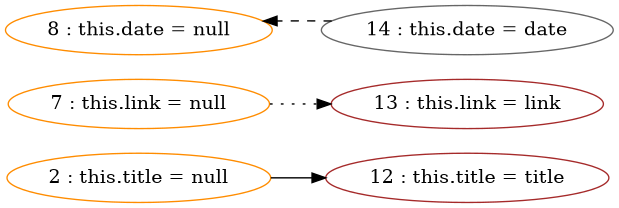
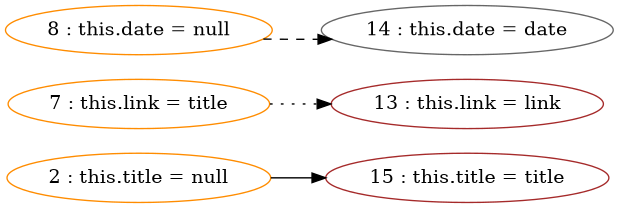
(304, 21) -> (291, 39)
(139, 104) -> (139, 104)
(467, 178) -> (467, 178)
